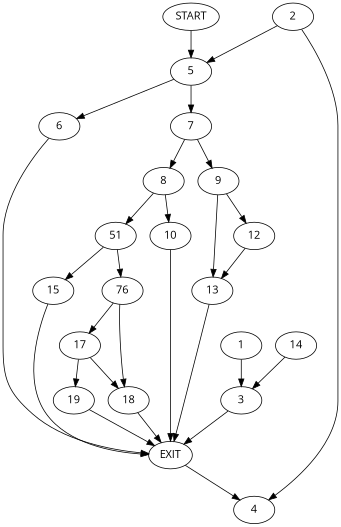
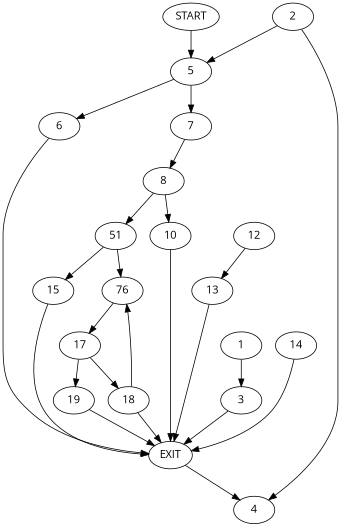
(218, 181) -> none
(120, 342) -> (131, 349)
(271, 370) -> (262, 420)
